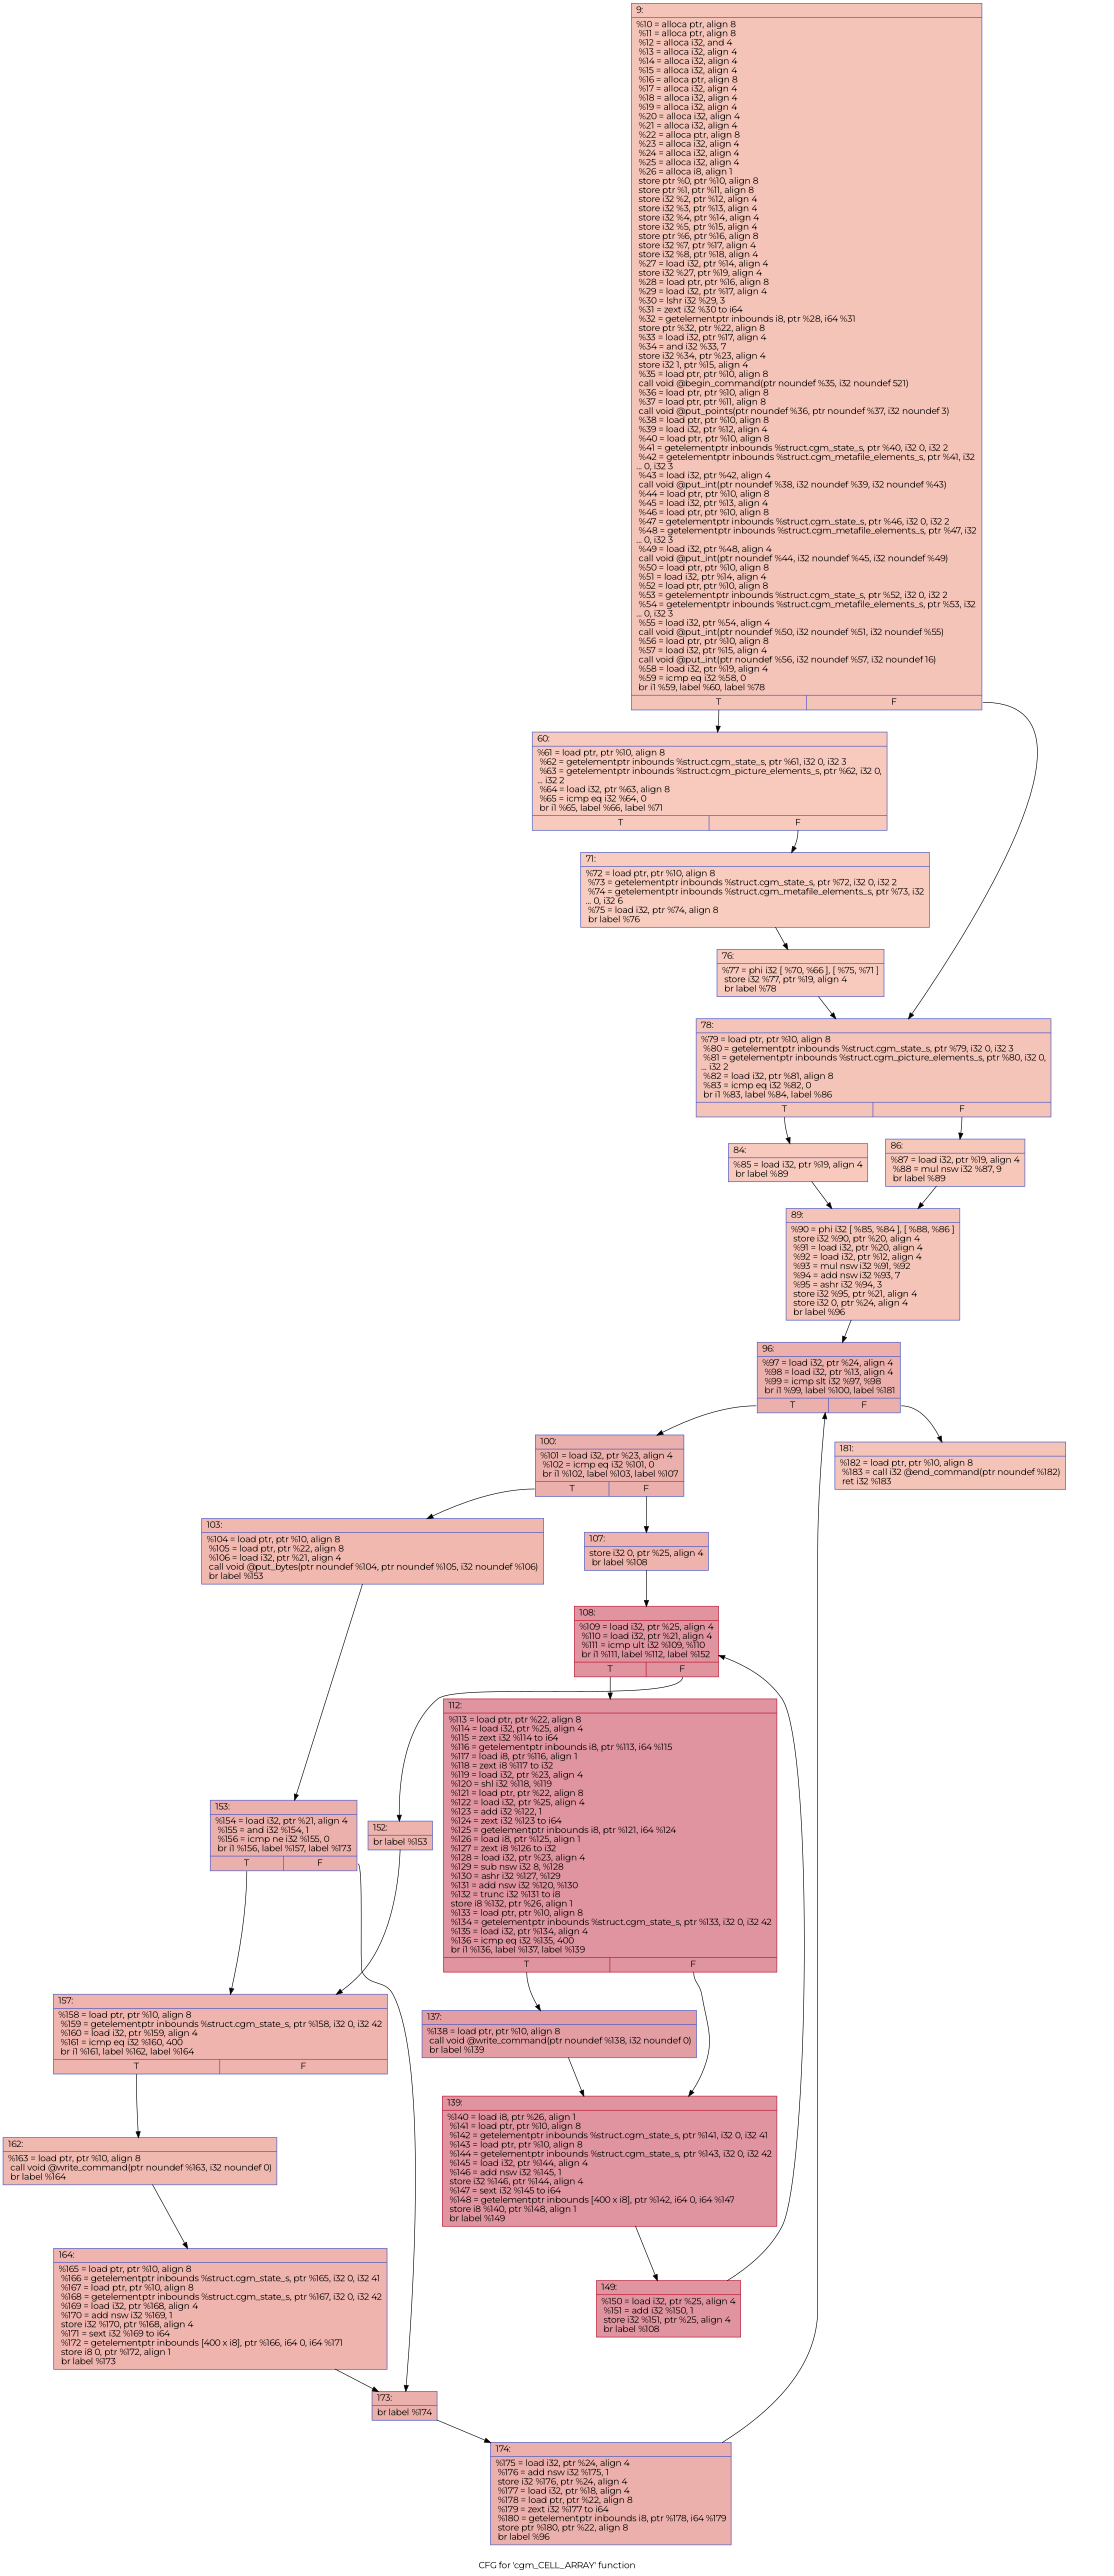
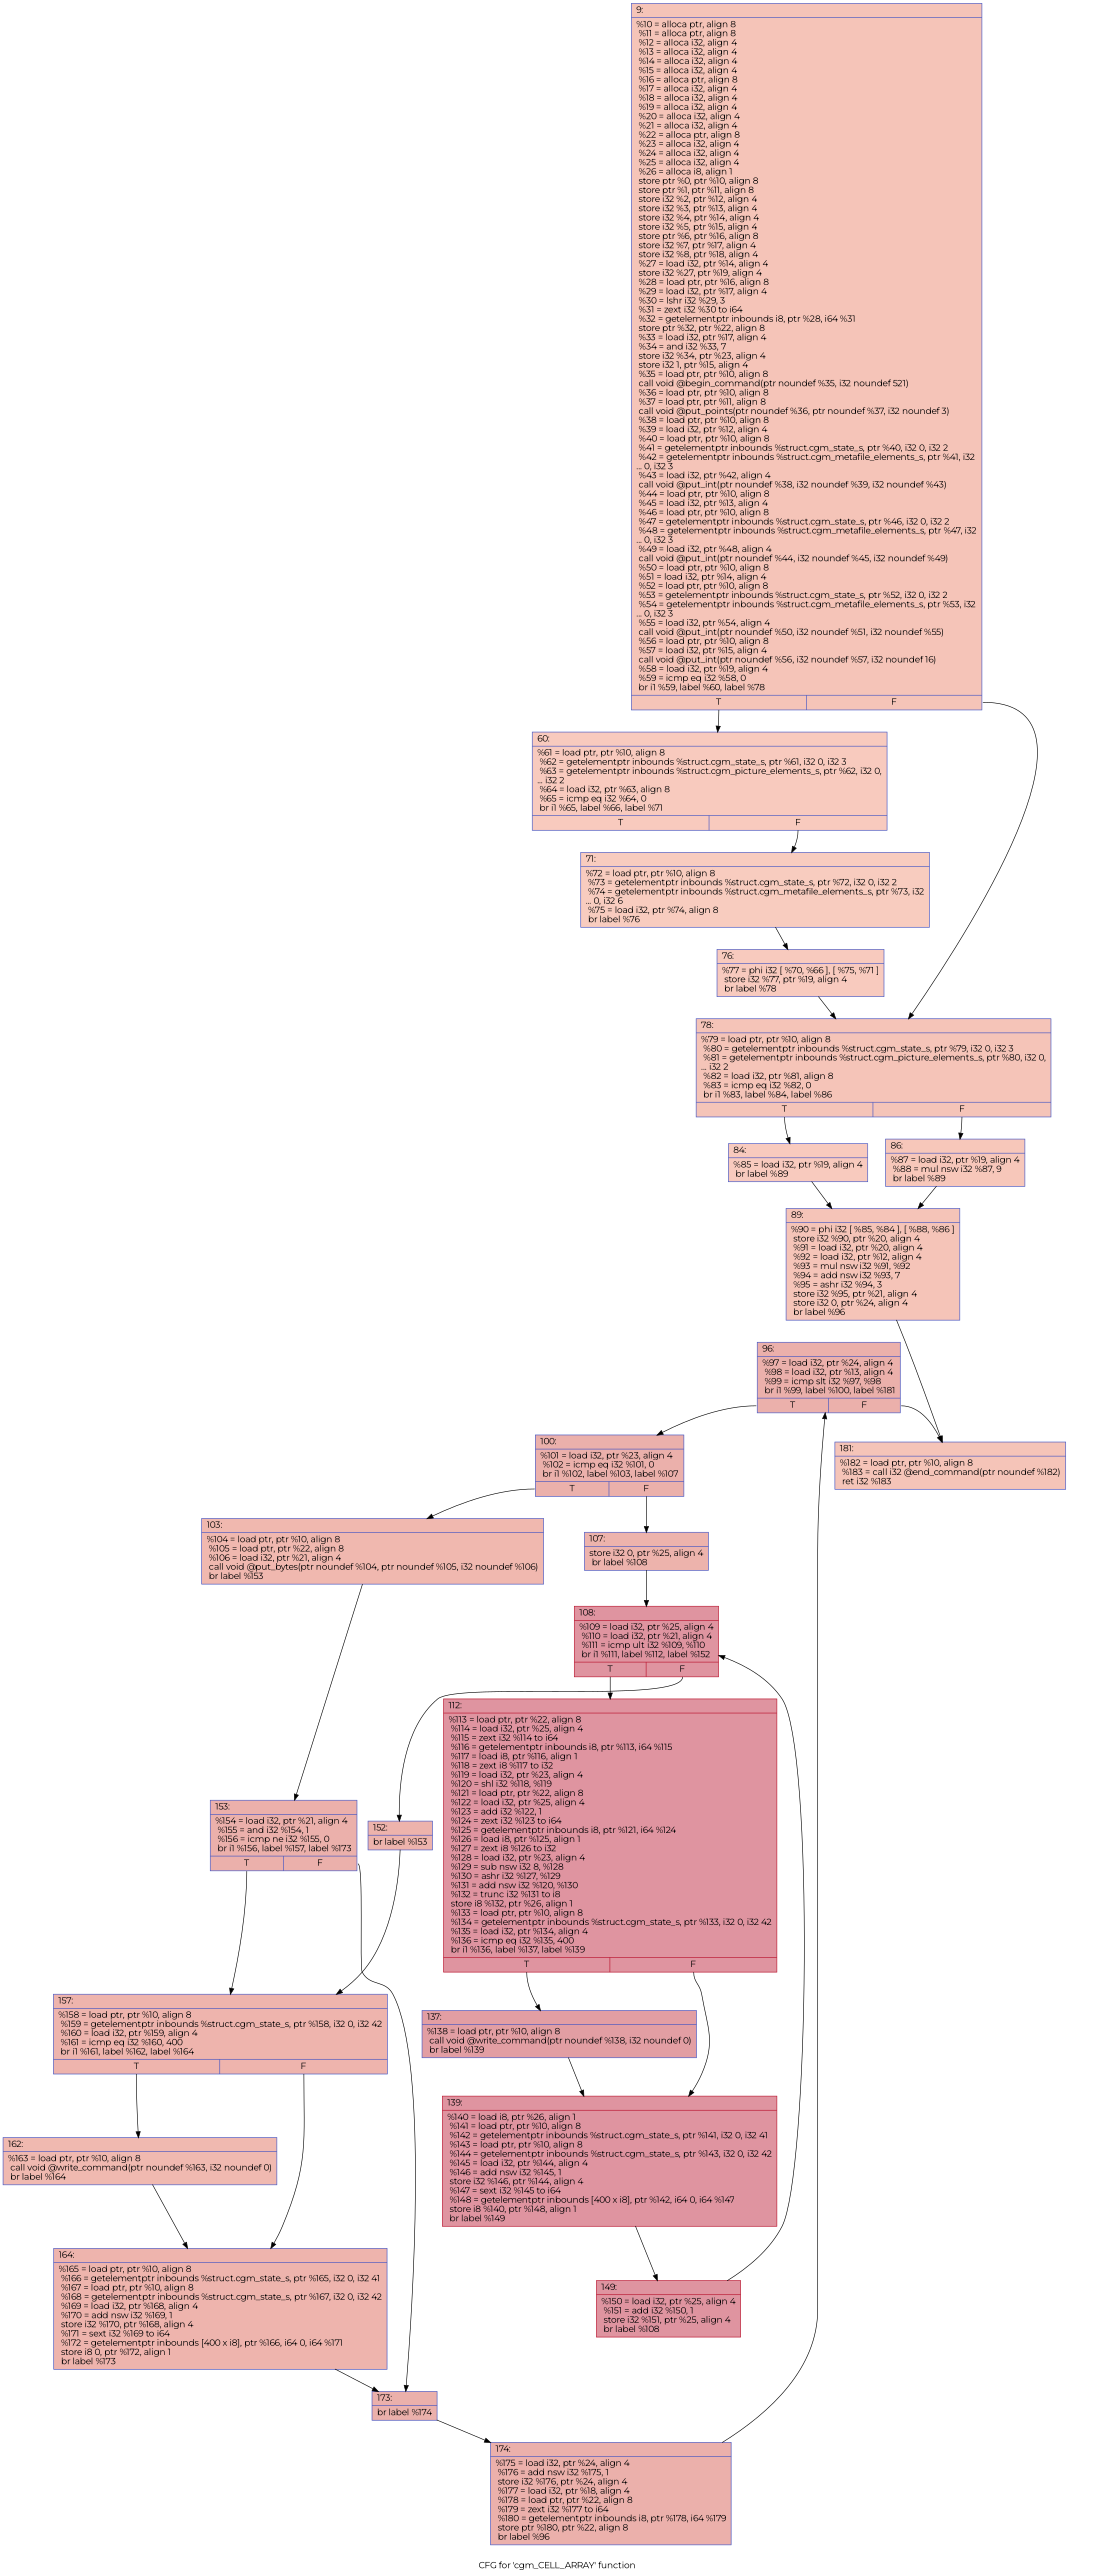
(684, 43) -> (687, 43)
(848, 1328) -> (919, 1378)
none -> (302, 2161)
